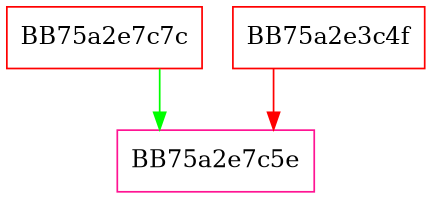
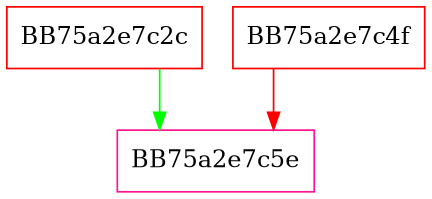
(104, 38) -> (104, 38)
(329, 38) -> (329, 38)
